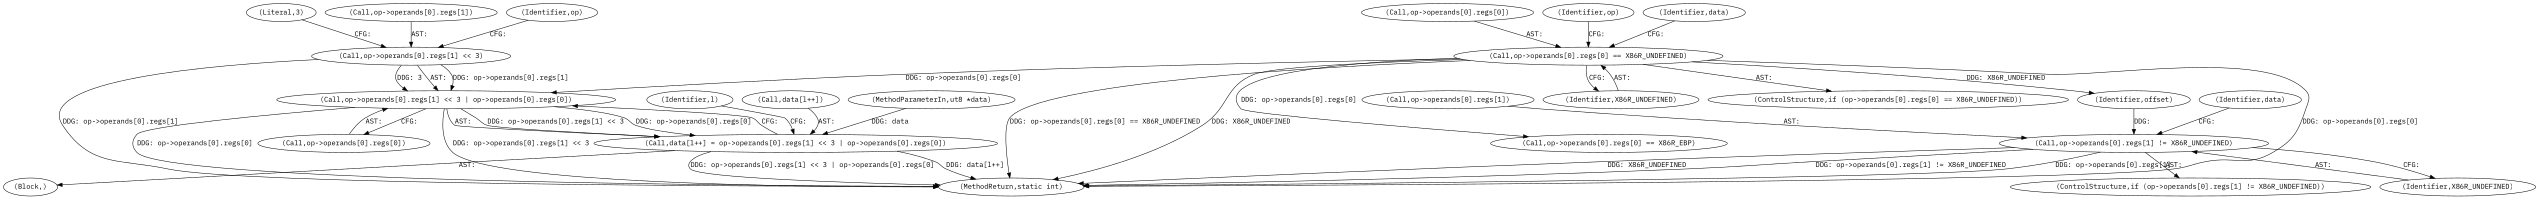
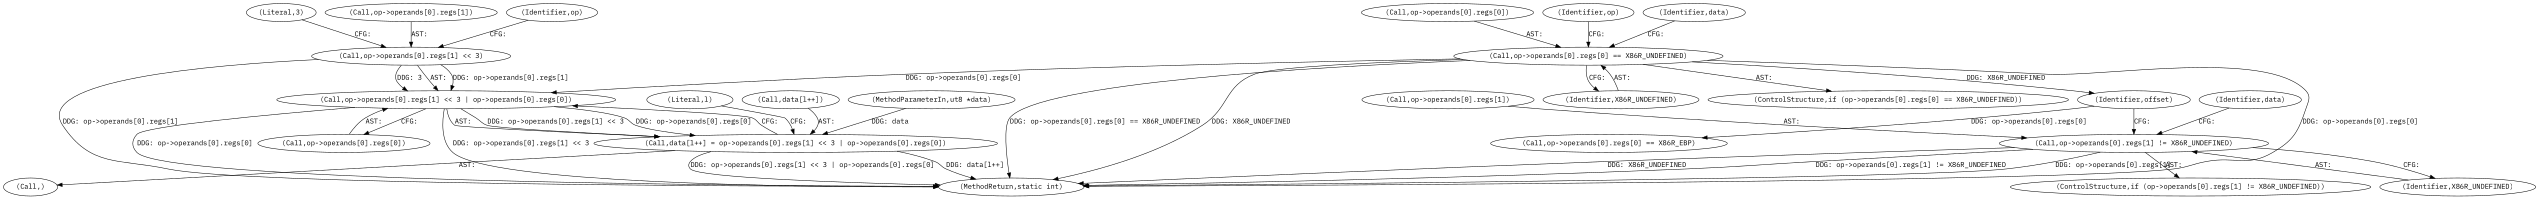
(690, 100) -> (690, 100)
(1262, 113) -> (1901, 124)
(2144, 122) -> (2144, 122)
(31, 187) -> (31, 187)
